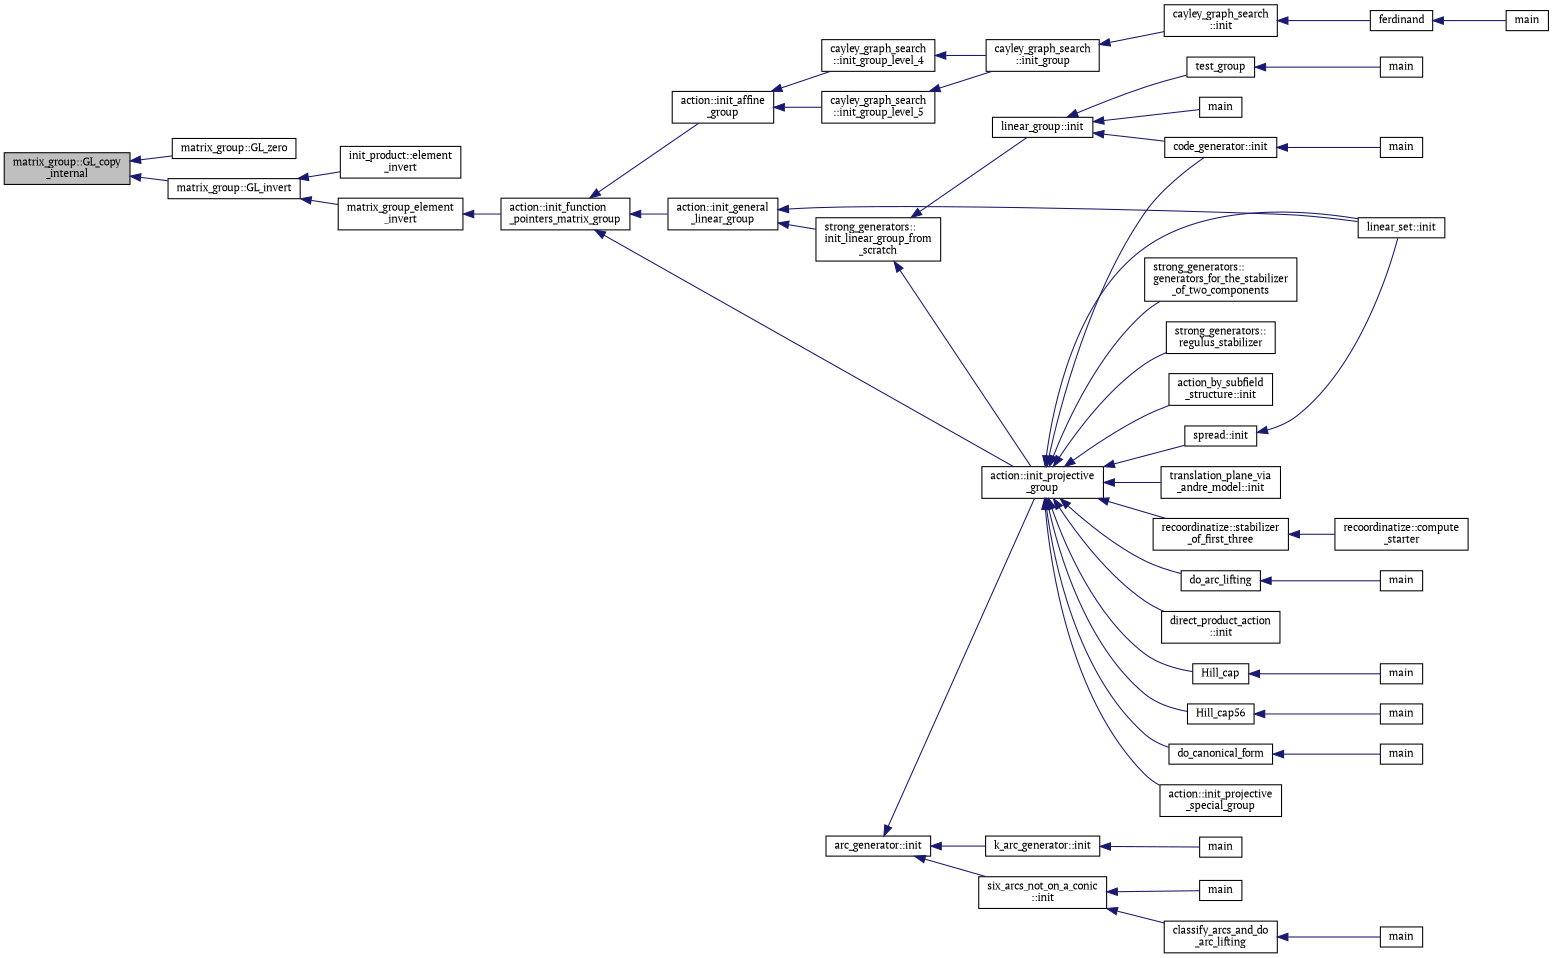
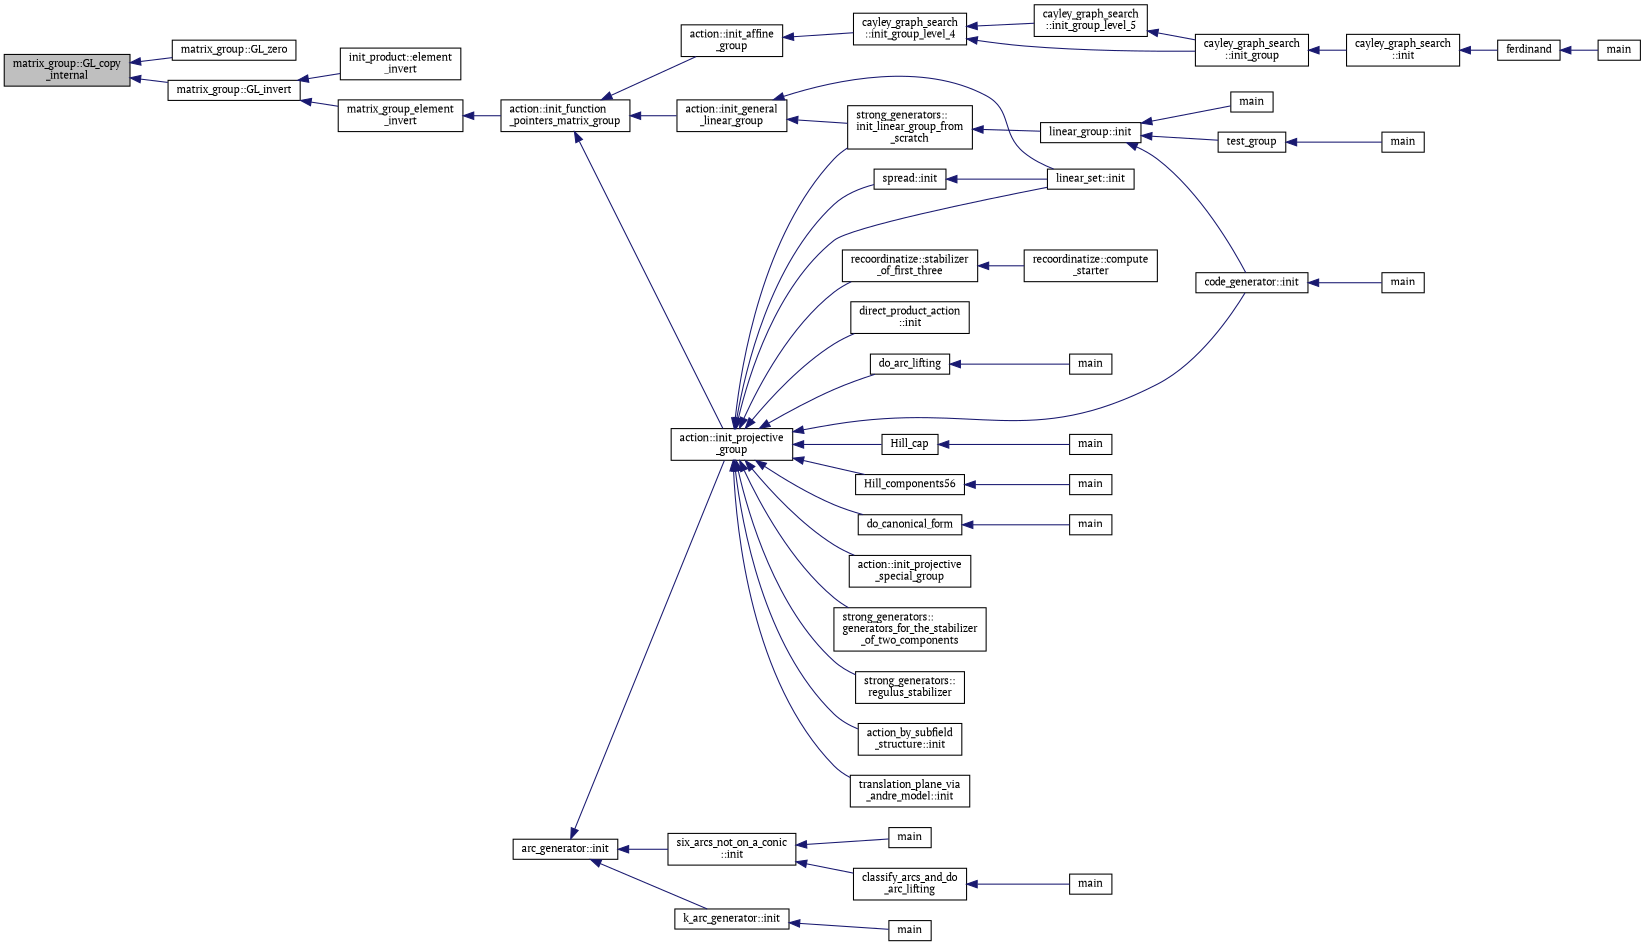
(803, 107) -> (1006, 25)
(965, 368) -> (769, 273)
(1221, 714) -> (910, 485)
